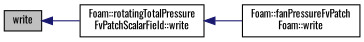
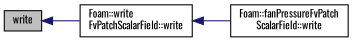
(142, 21) -> (136, 21)
(301, 21) -> (289, 21)
